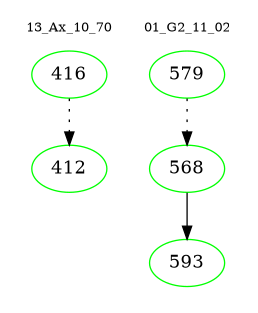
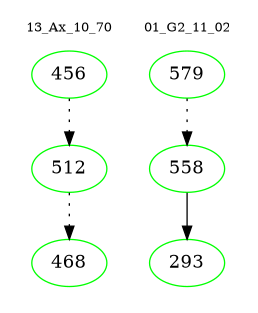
(69, 75) -> (69, 75)
(69, 169) -> (69, 169)
(187, 169) -> (187, 169)
none -> (69, 263)
(187, 263) -> (187, 263)
